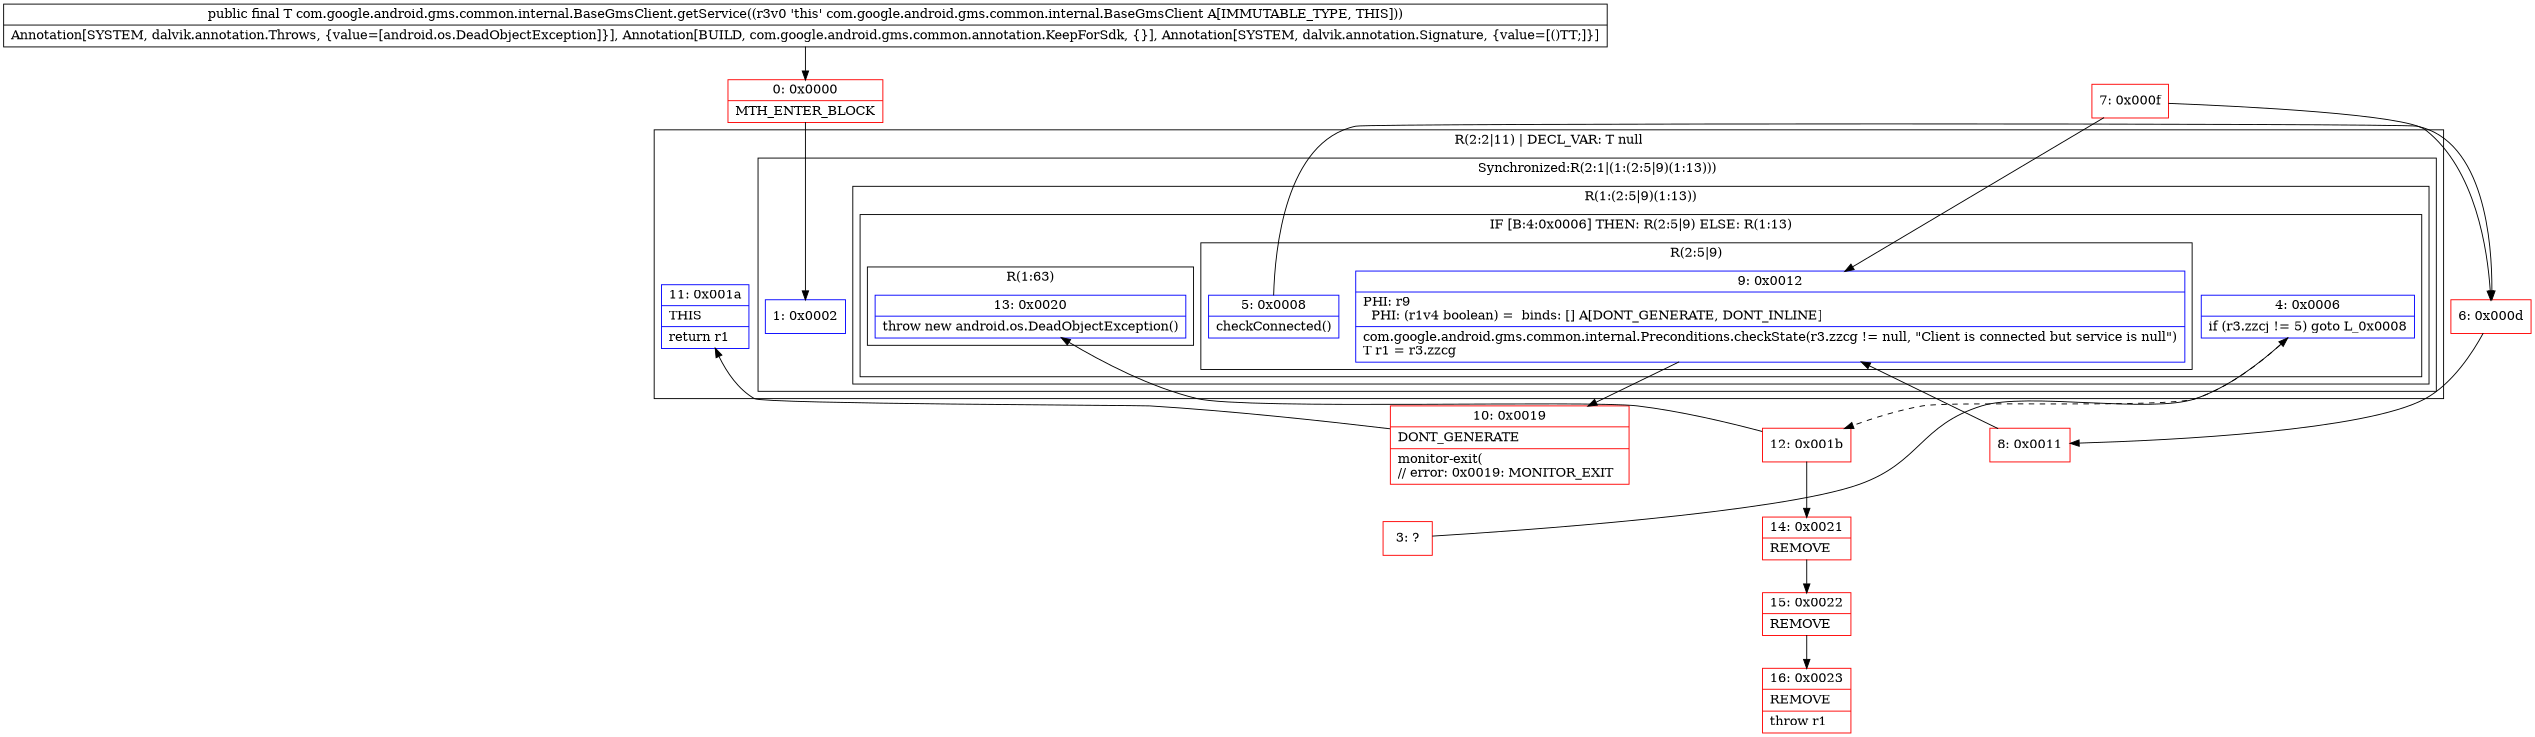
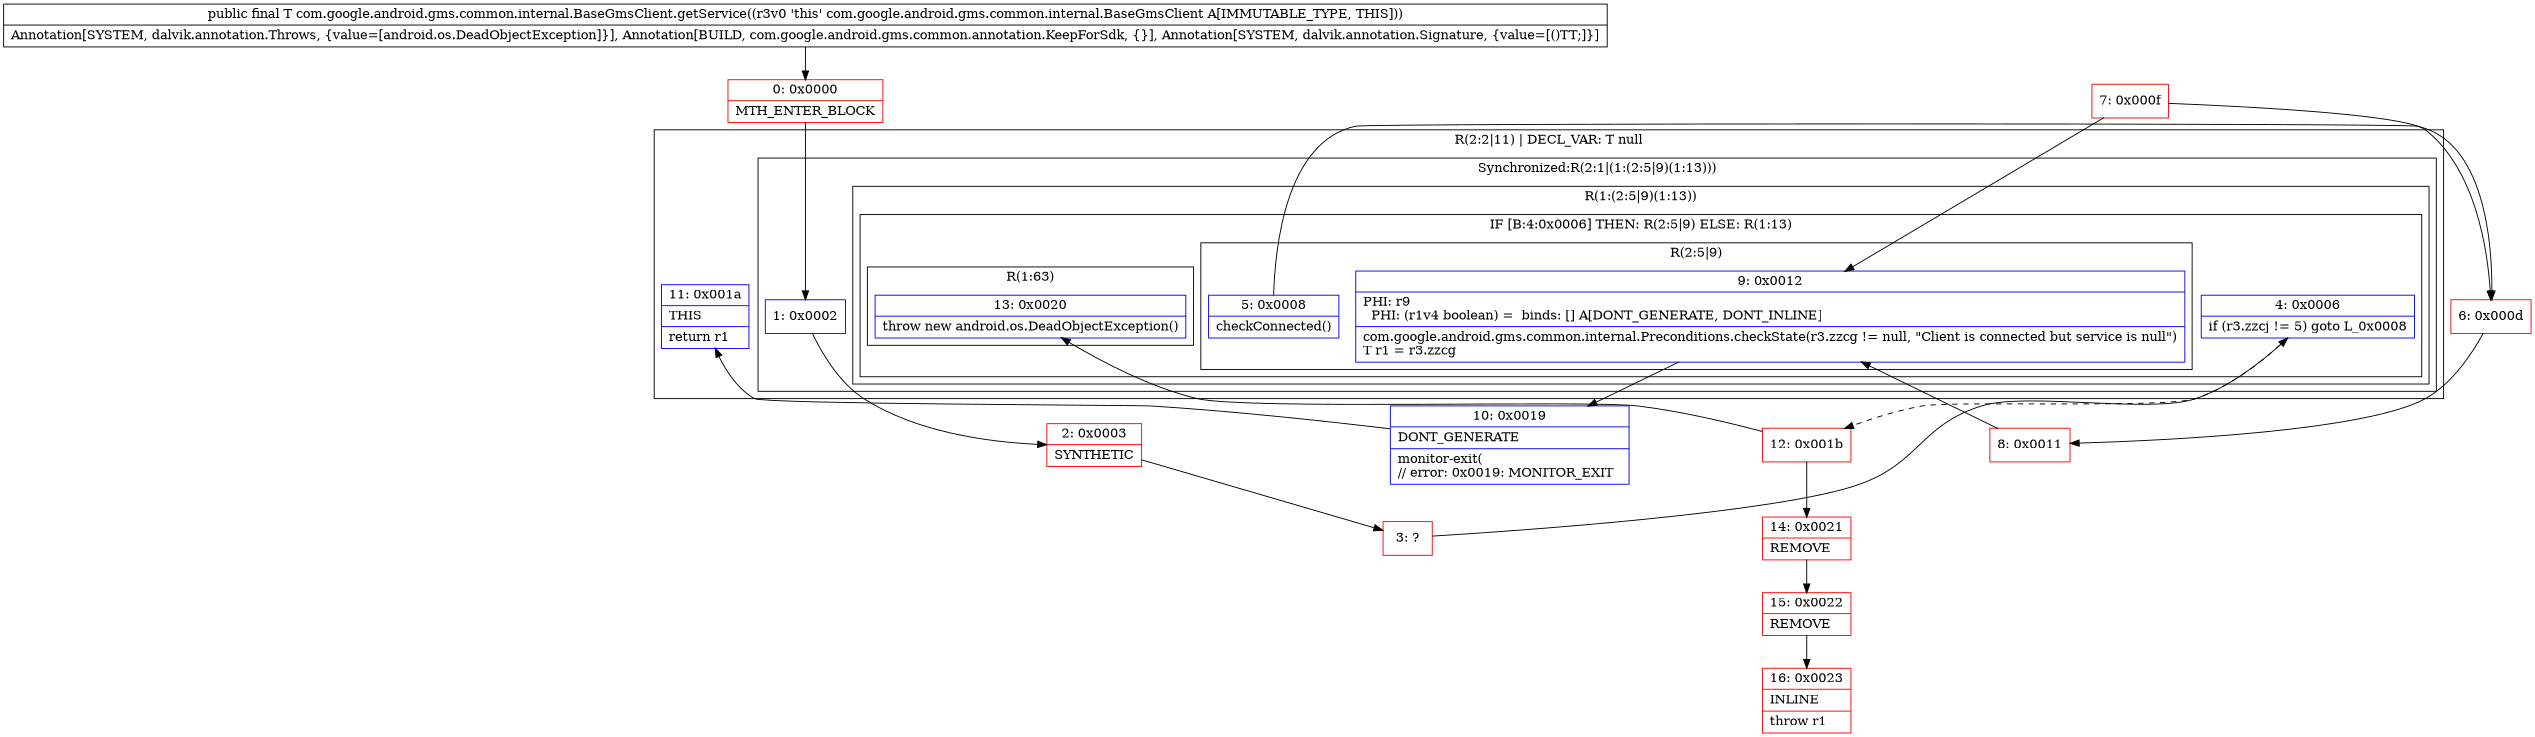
none -> (1094, 445)
(1510, 445) -> (1510, 445)
(1800, 700) -> (1795, 700)
